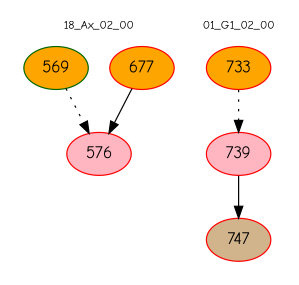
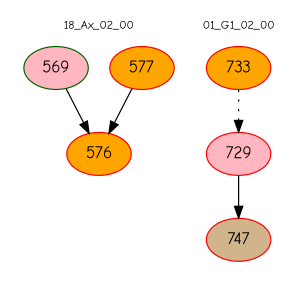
(56, 68) -> (56, 68)
(142, 68) -> (142, 68)
(75, 106) -> (75, 106)
(99, 154) -> (99, 154)
(239, 154) -> (239, 154)
